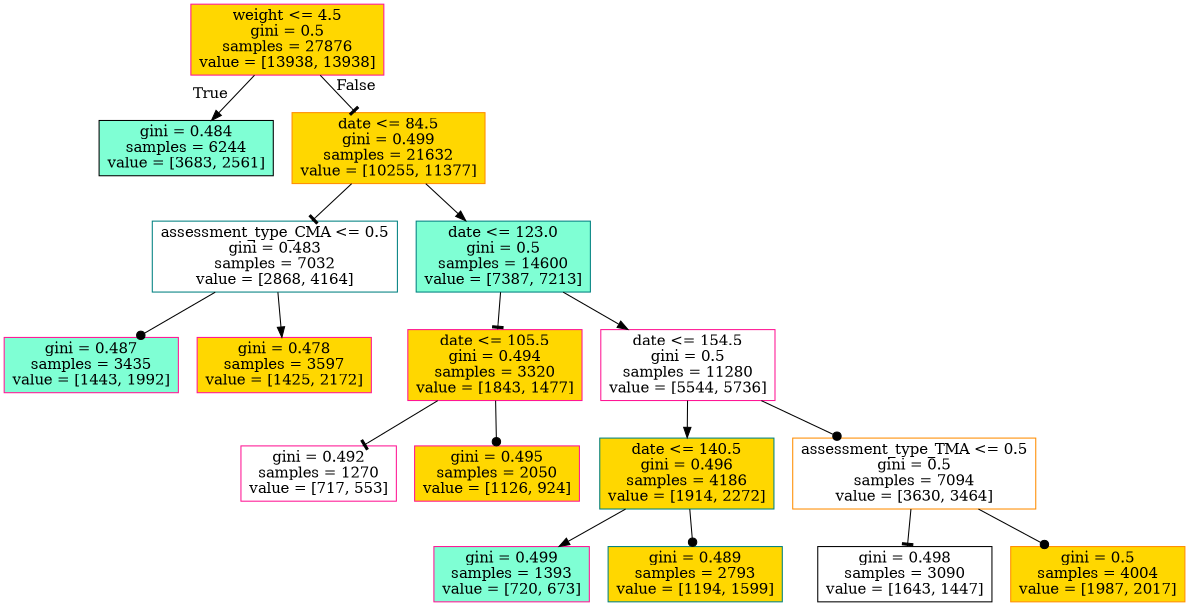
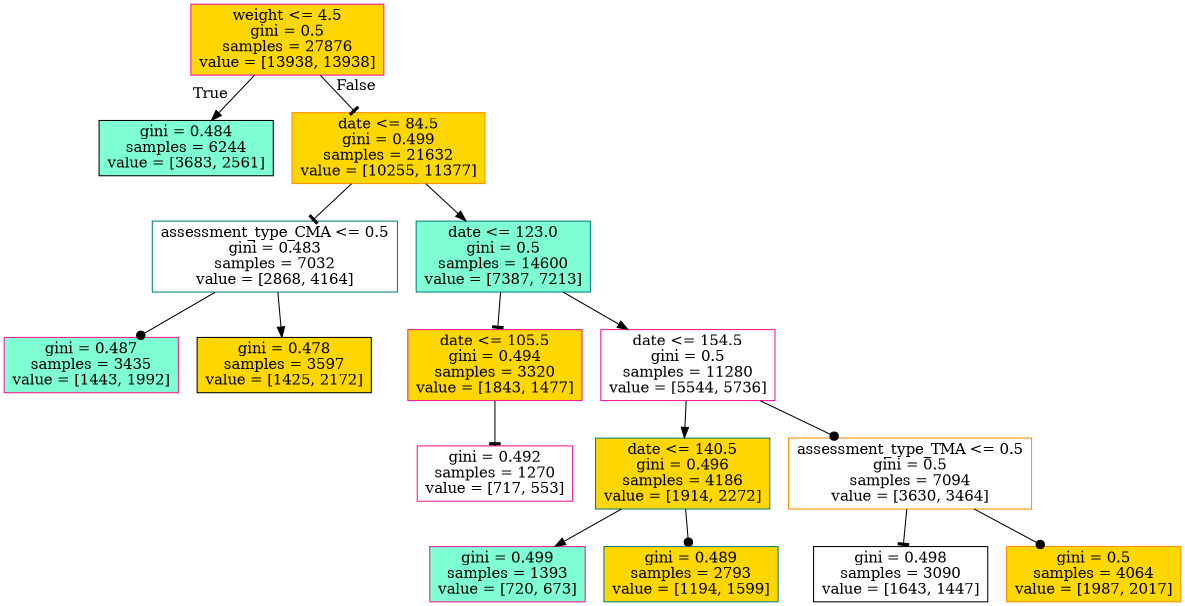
(284, 365) -> (284, 365)
(497, 474) -> none
(1098, 574) -> (1094, 574)
